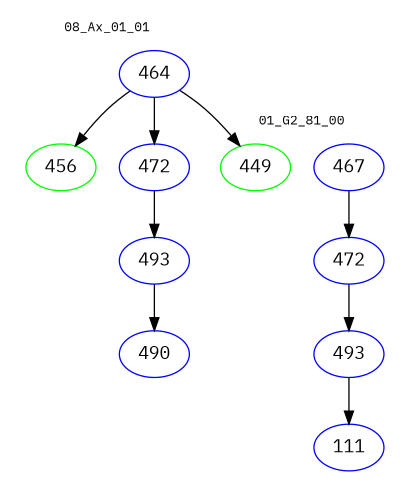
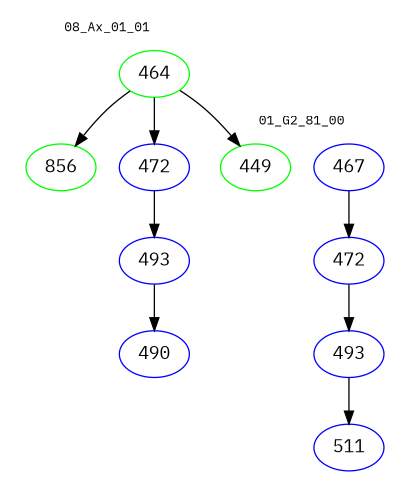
(154, 74) -> (154, 74)
(61, 167) -> (61, 167)
(349, 448) -> (349, 448)
